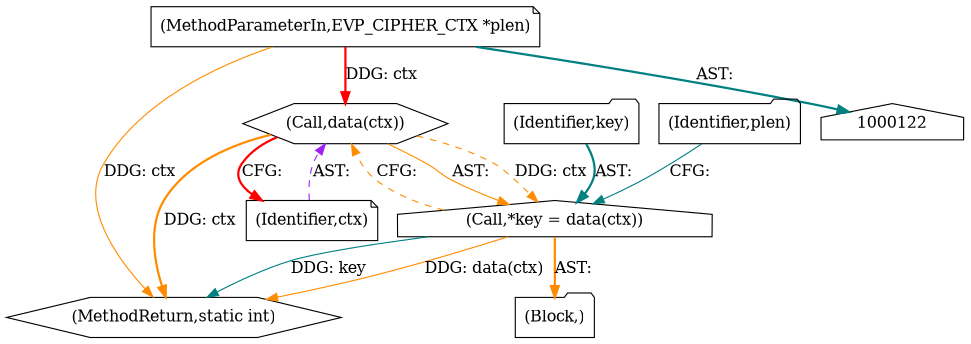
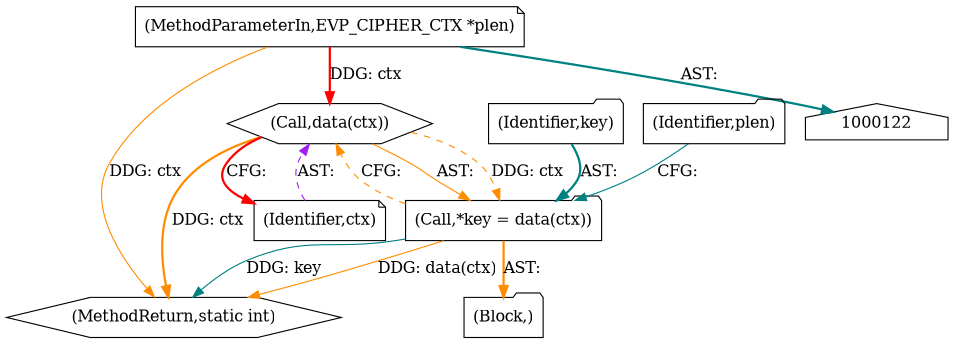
(555, 221) -> (504, 221)
